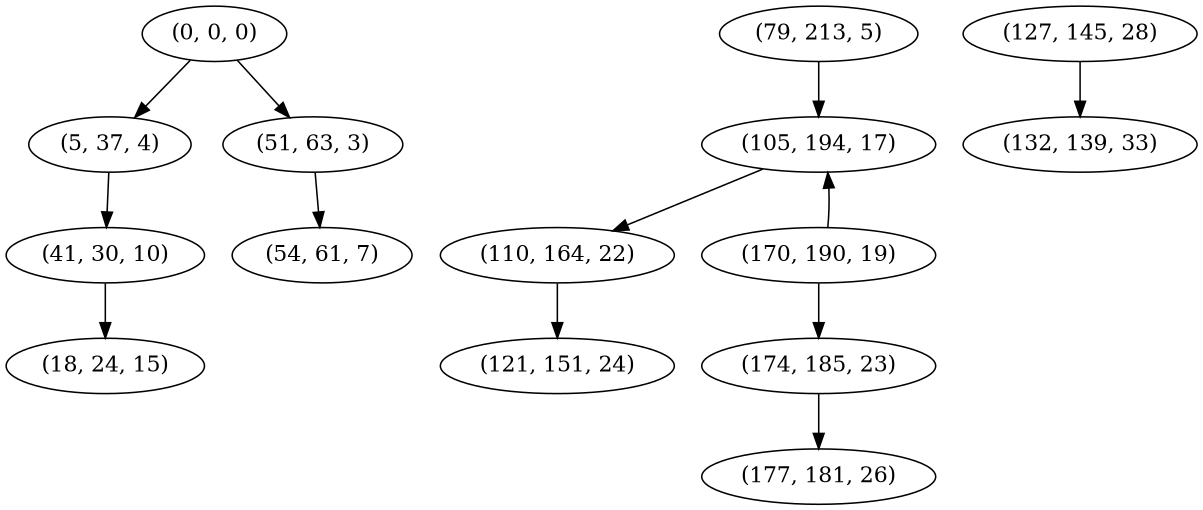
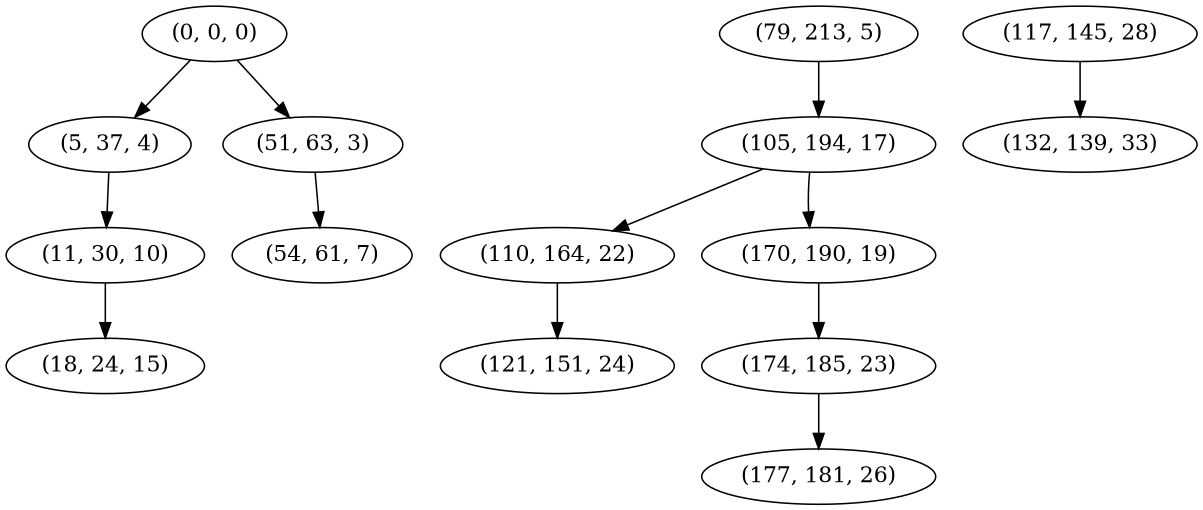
(1080, 34) -> (1080, 34)
(829, 208) -> (808, 192)
(105, 255) -> (105, 255)
